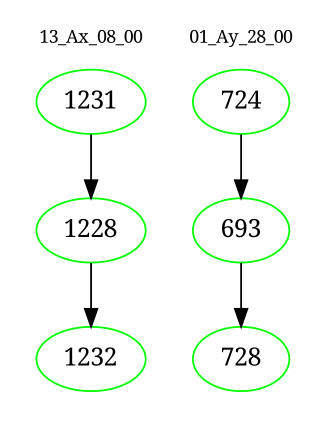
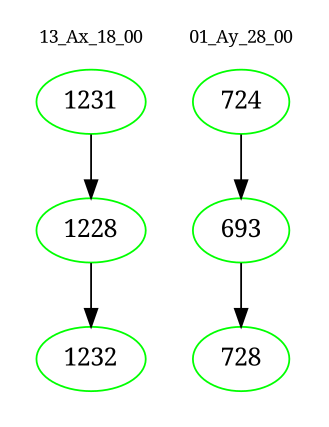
(91, 38) -> (91, 38)
